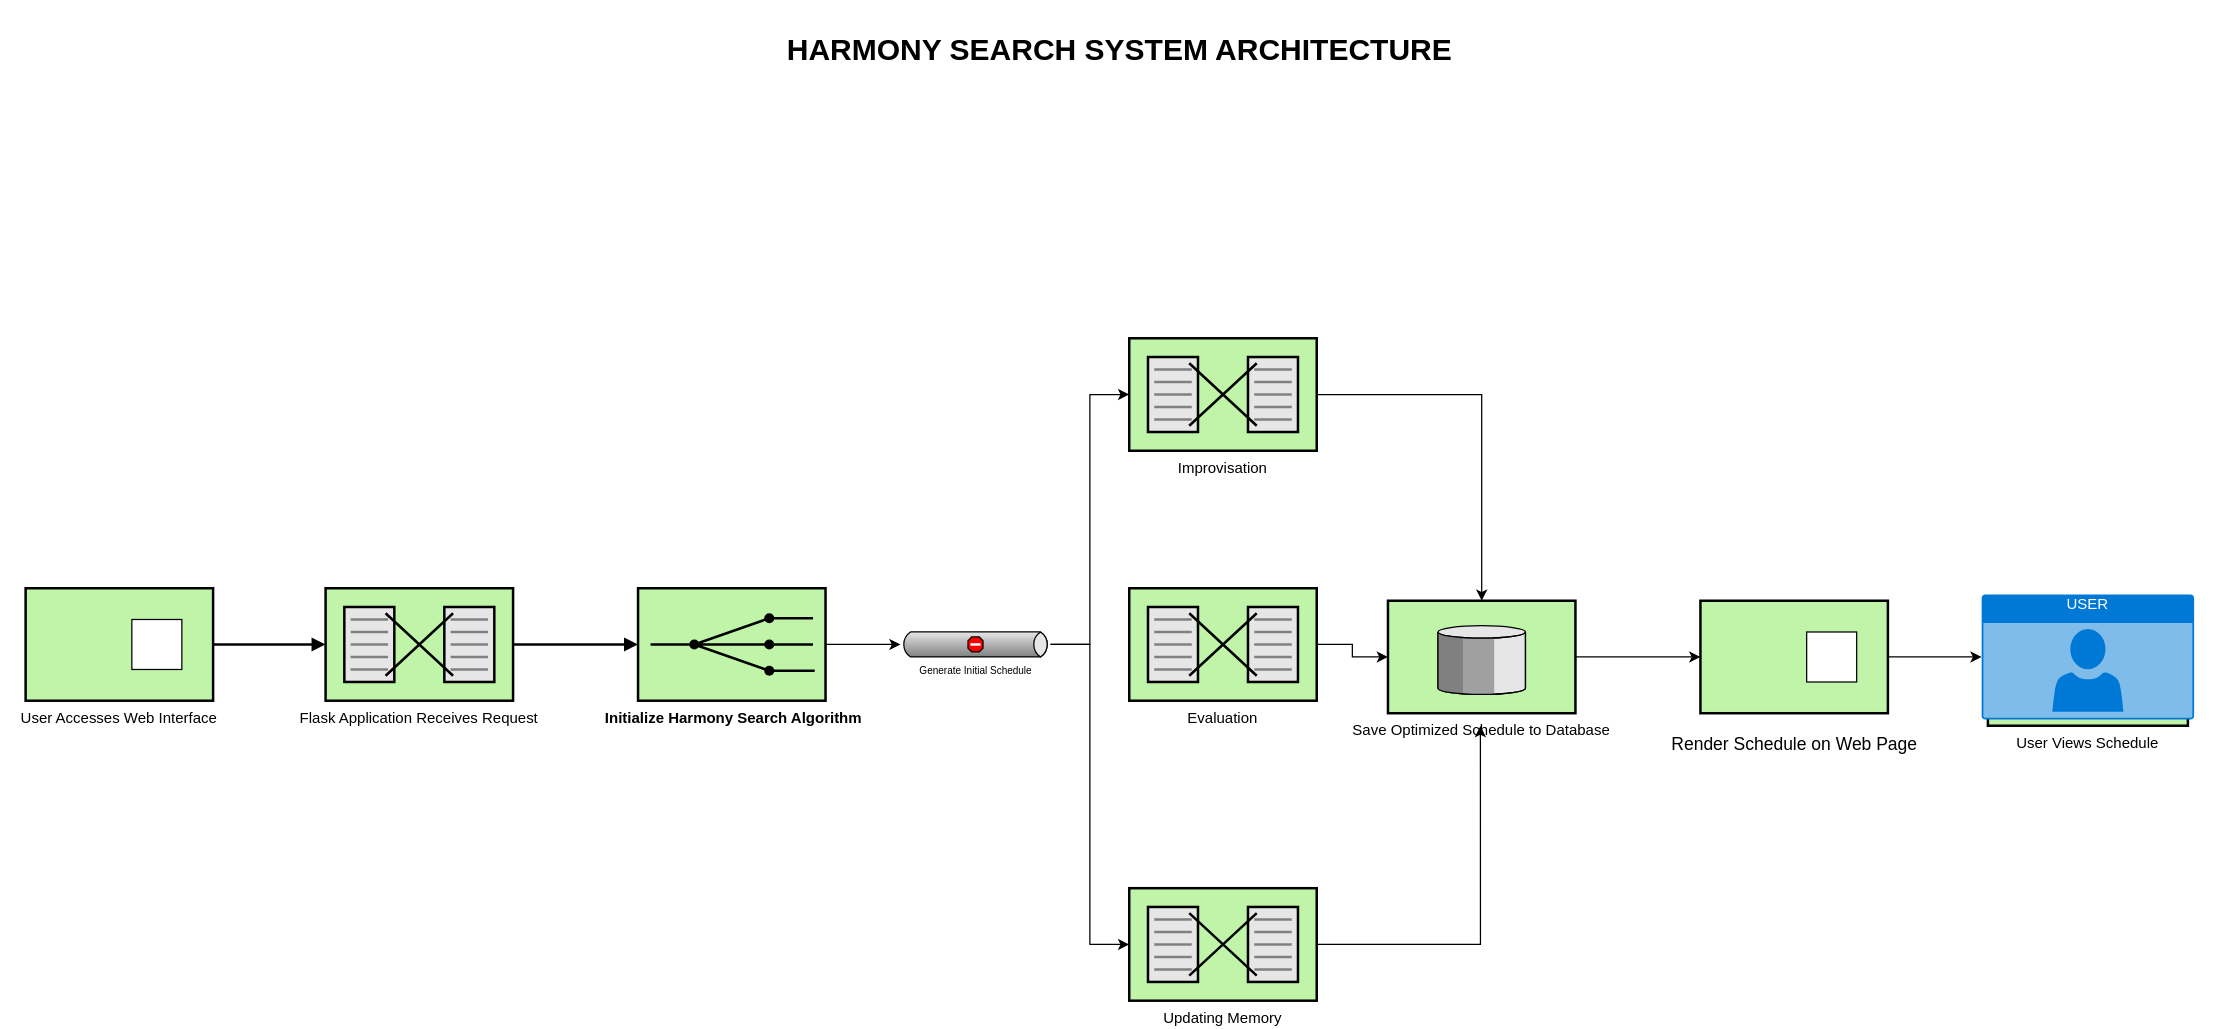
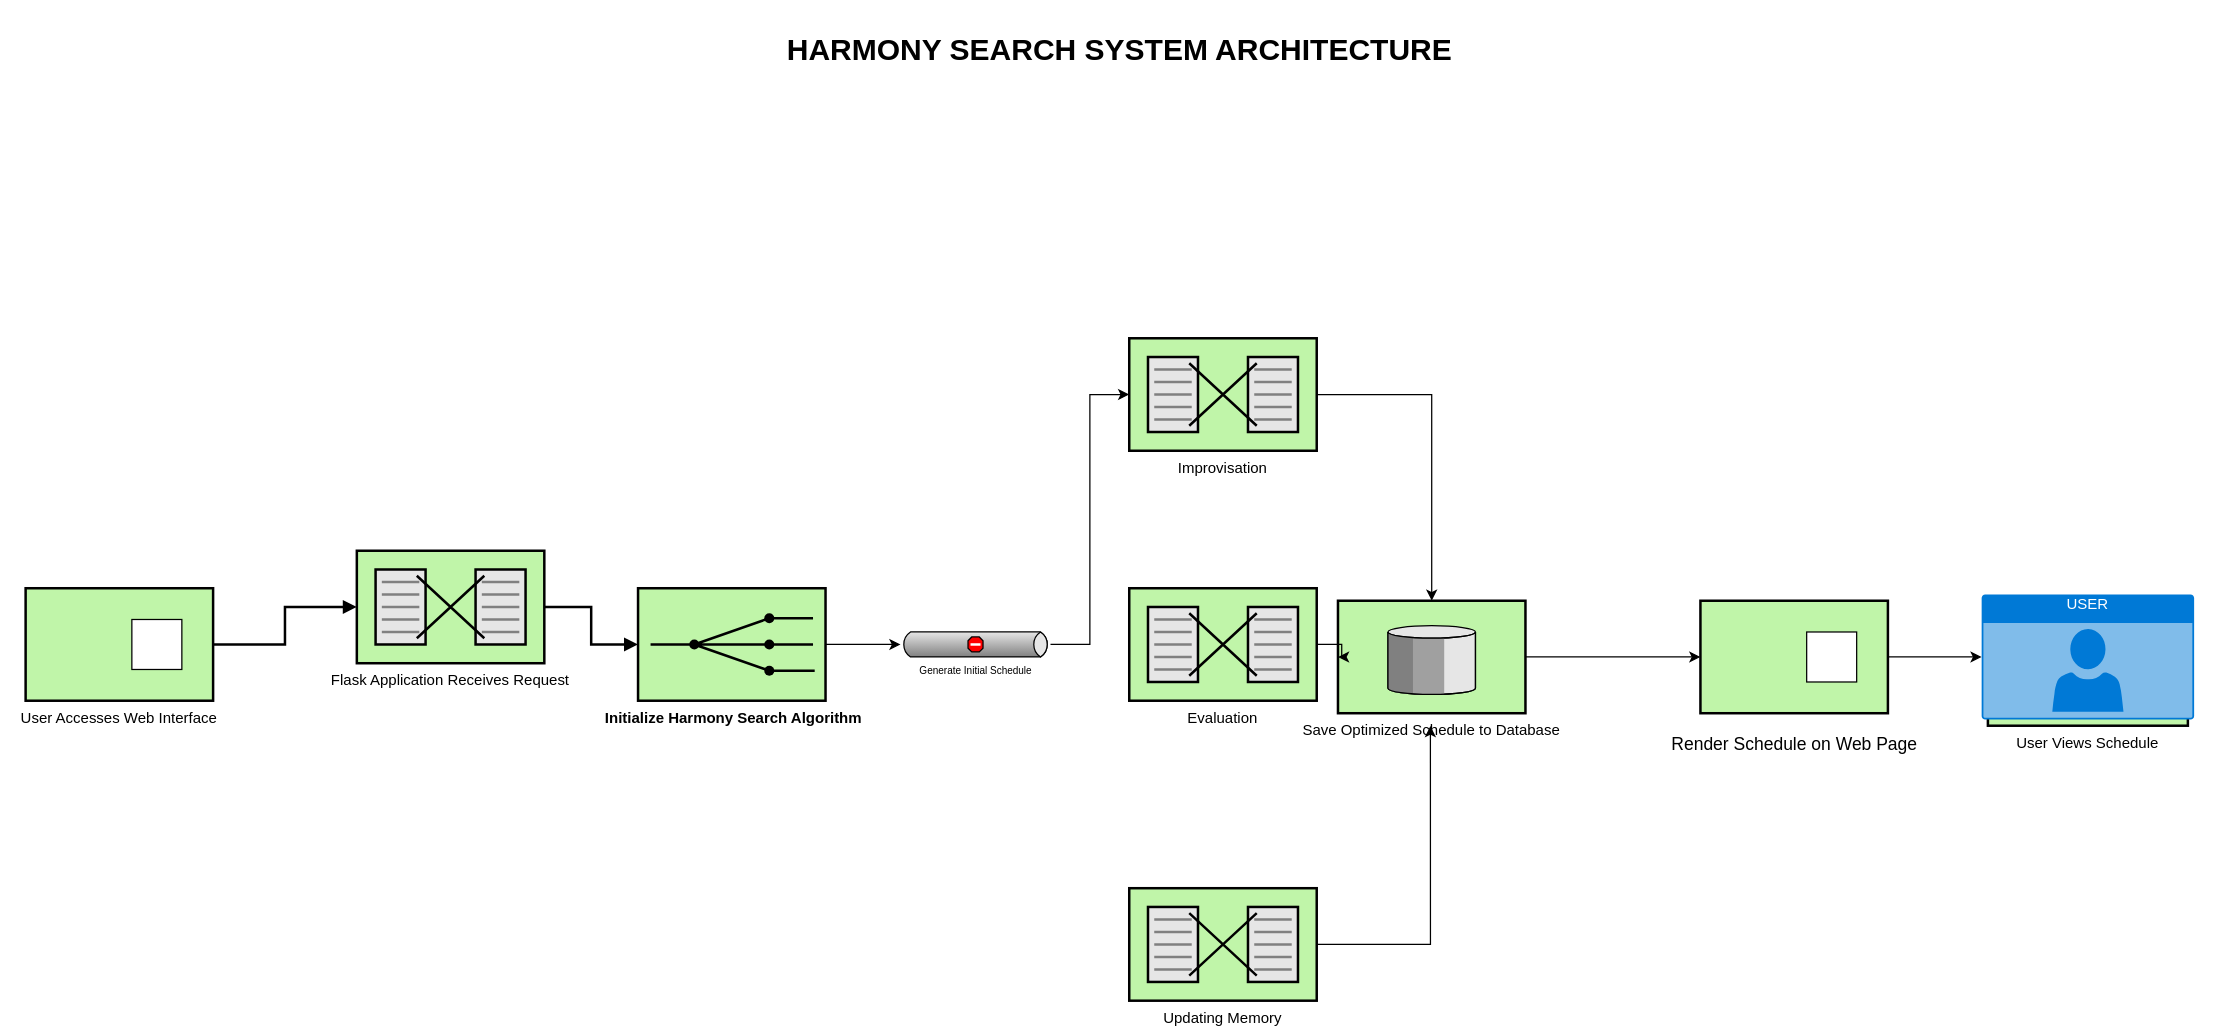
(419, 644) -> (451, 607)
(1482, 657) -> (1432, 657)
(1090, 811) -> none
